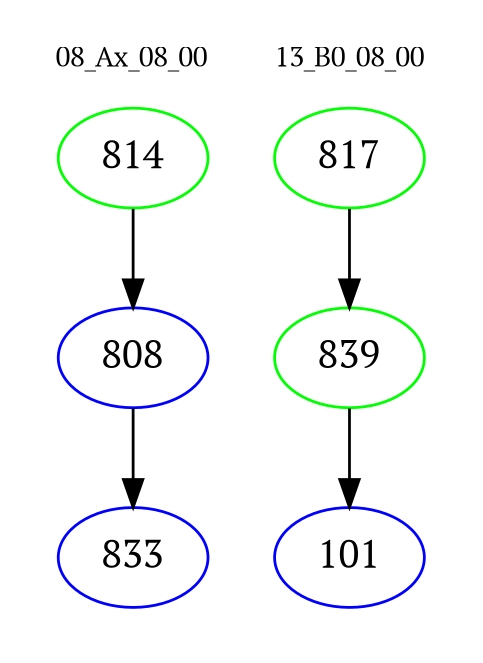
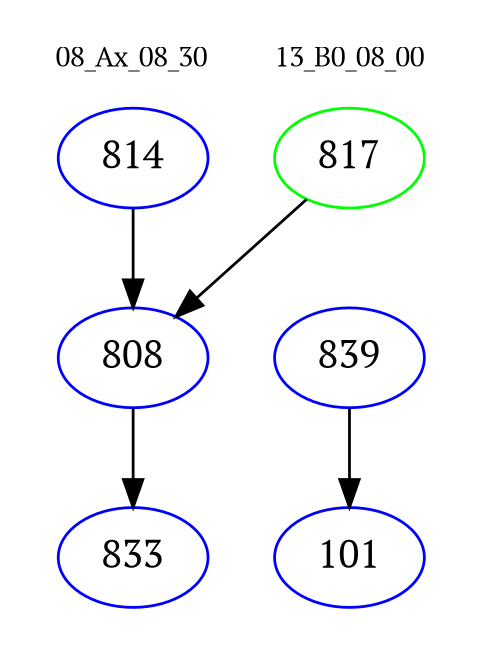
(132, 60) -> (132, 60)
(133, 158) -> (133, 158)
(349, 244) -> (271, 231)
(349, 358) -> (349, 358)
